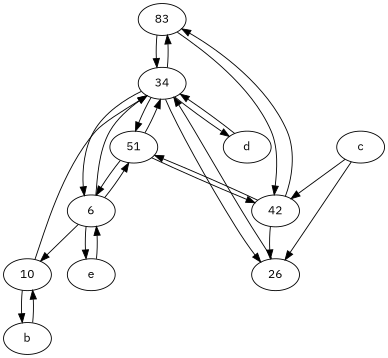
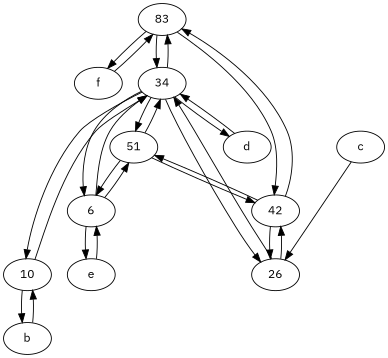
none -> (98, 83)
(322, 176) -> (282, 247)
(63, 240) -> (63, 154)
